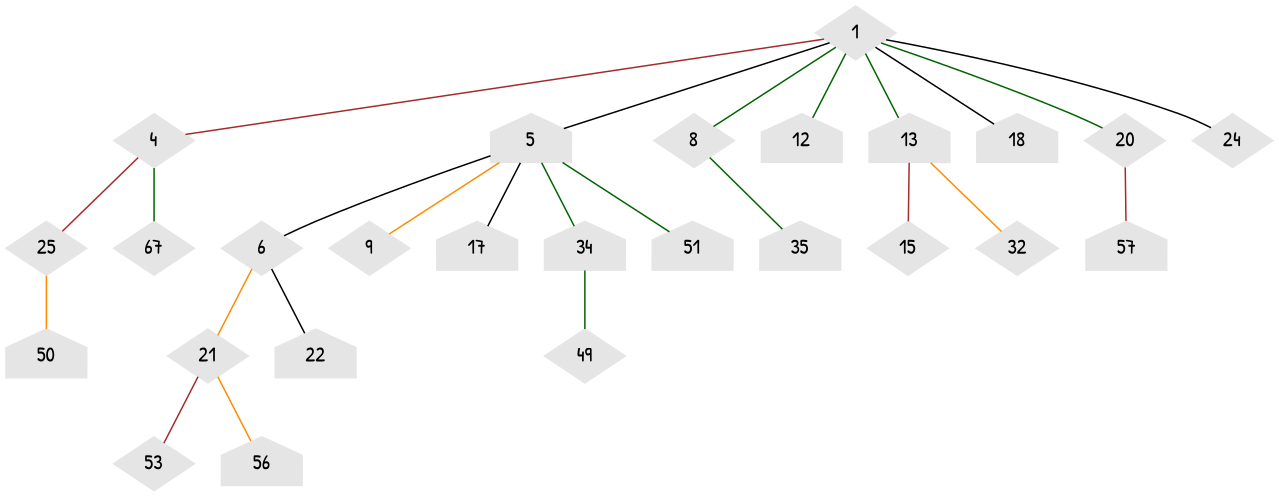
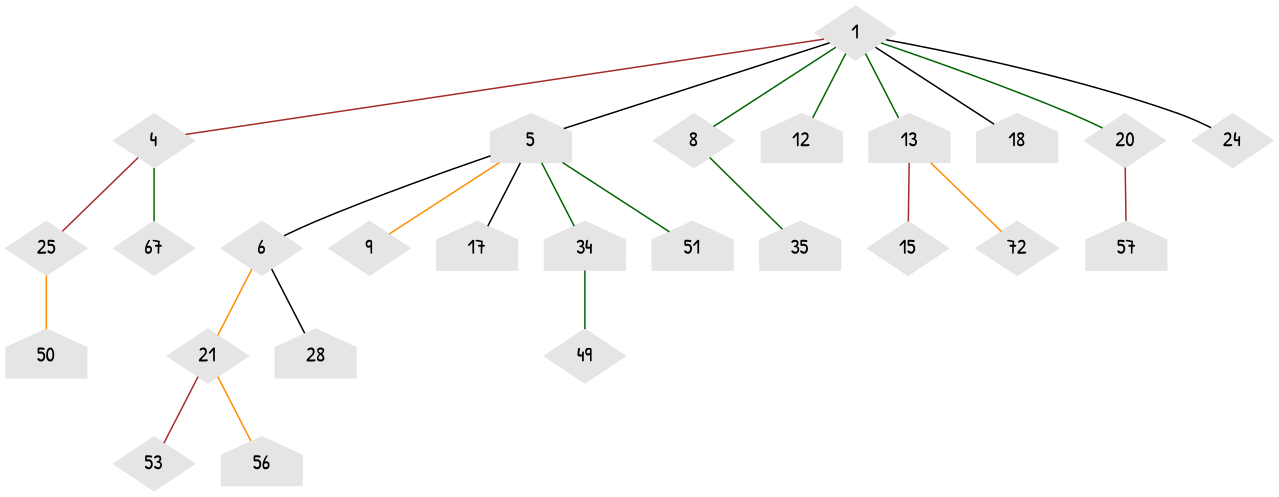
(1017, 248) -> (1017, 248)
(316, 356) -> (316, 356)
